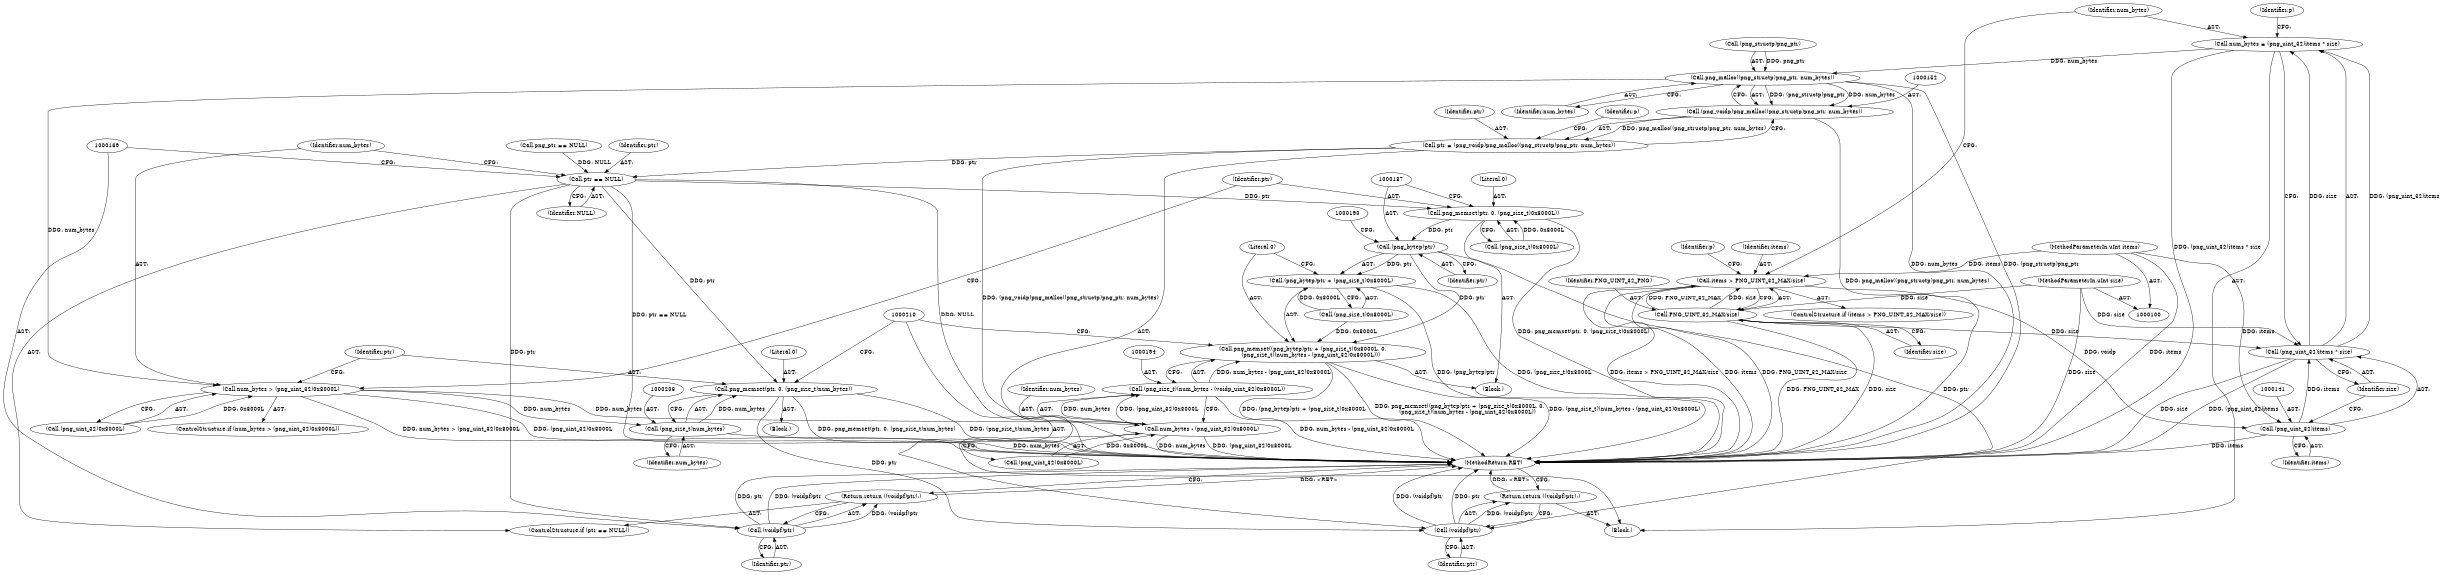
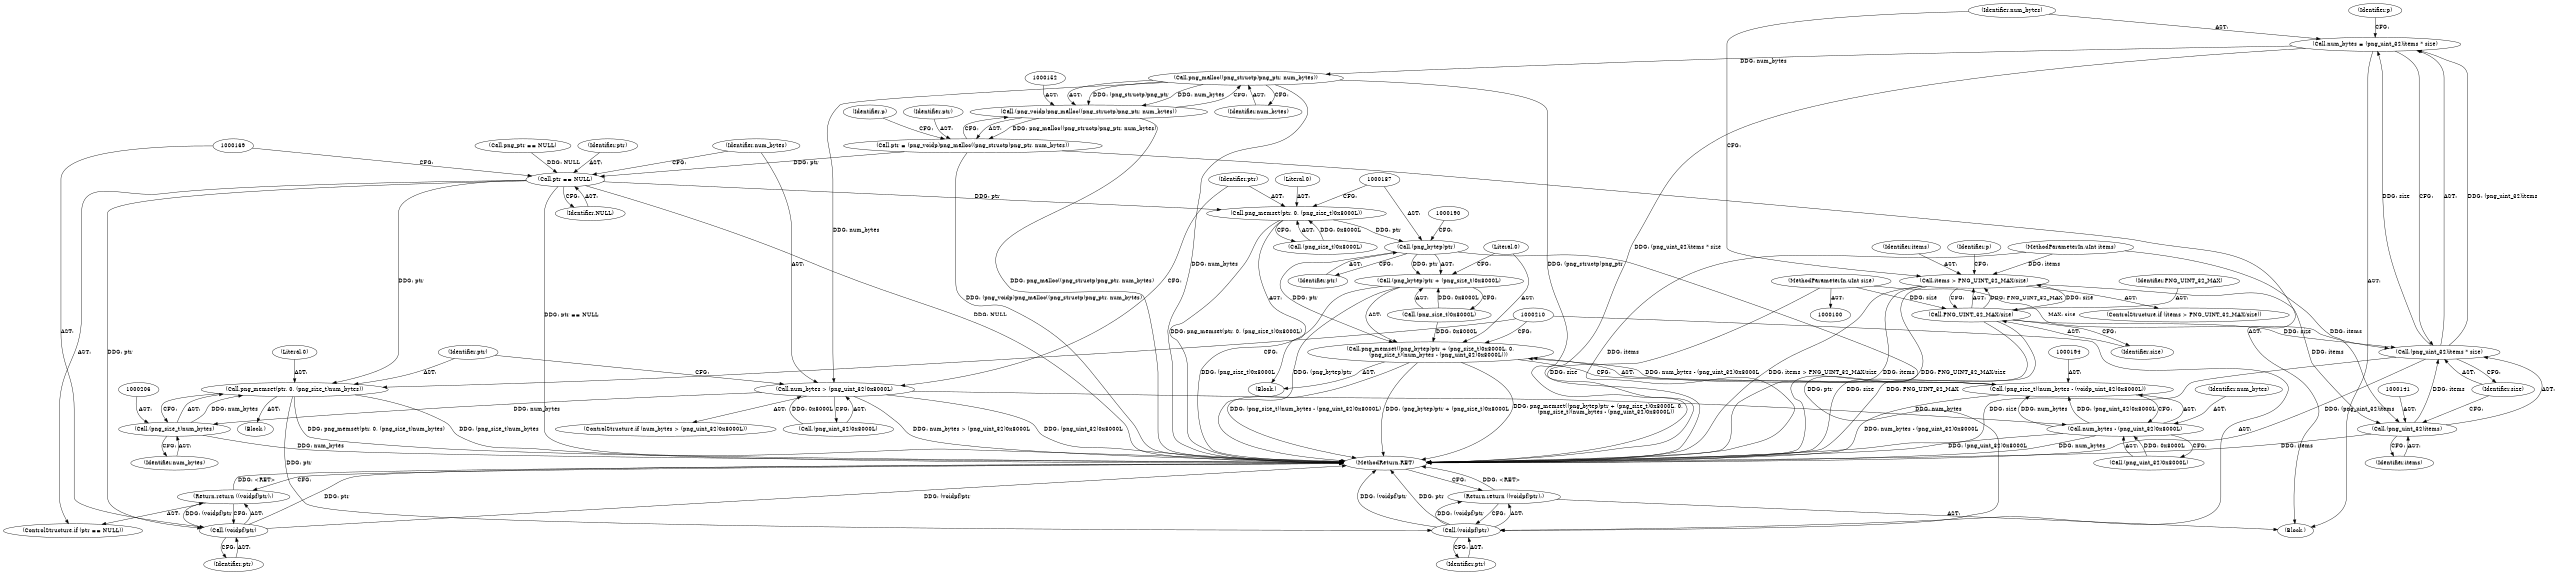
(1763, 44) -> none
(2143, 273) -> none
(1609, 281) -> (2179, 281)
(2111, 315) -> (2062, 315)
(2100, 352) -> (2328, 352)
